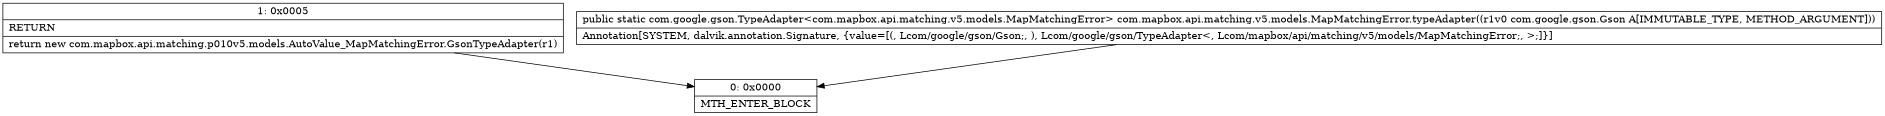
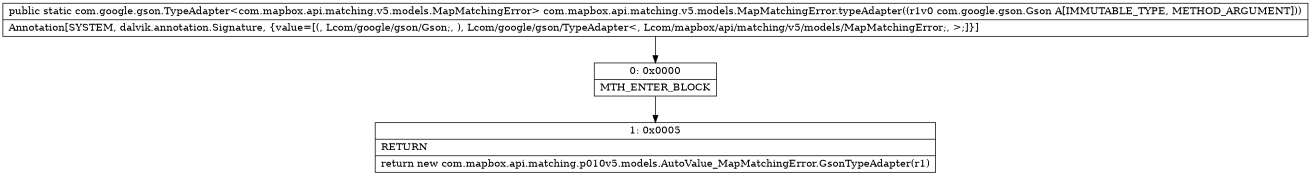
(571, 69) -> (655, 106)
